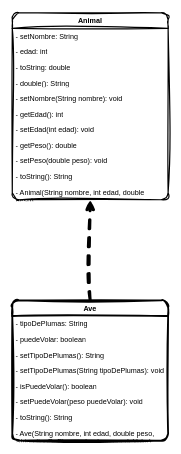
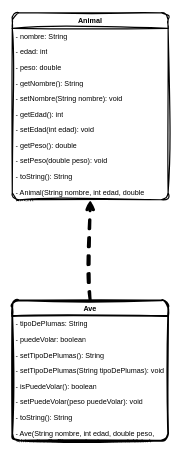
(50, 36) -> (44, 36)
(48, 68) -> (40, 68)
(48, 83) -> (54, 83)
